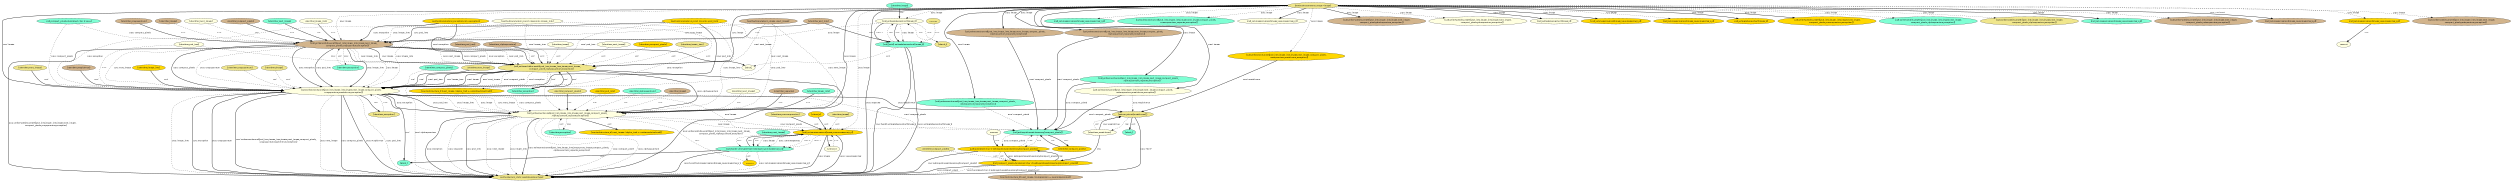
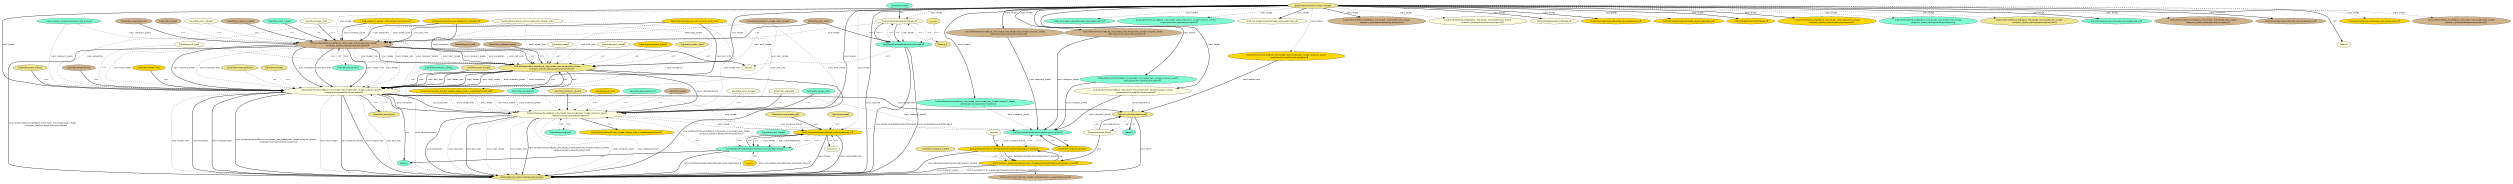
none -> (386, 21)
(2360, 32) -> (2050, 9)
(784, 91) -> (784, 91)
(785, 114) -> (785, 114)
(816, 114) -> none
(746, 155) -> (752, 157)
